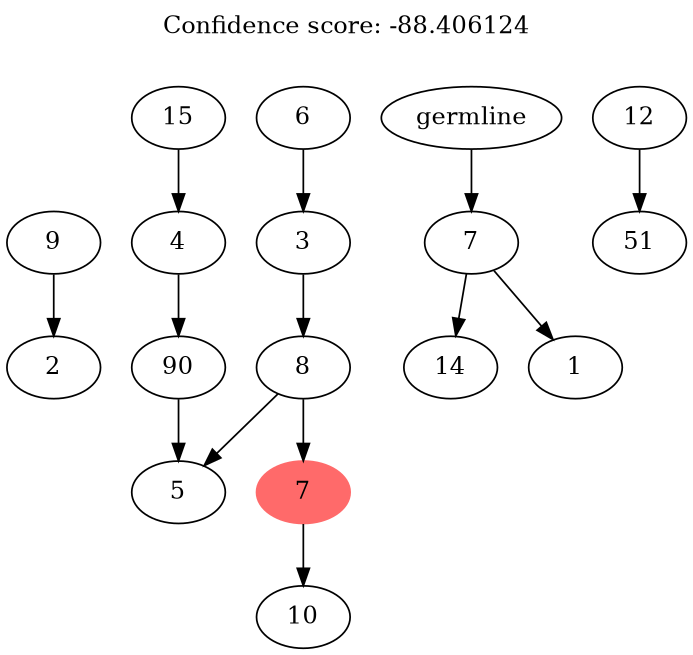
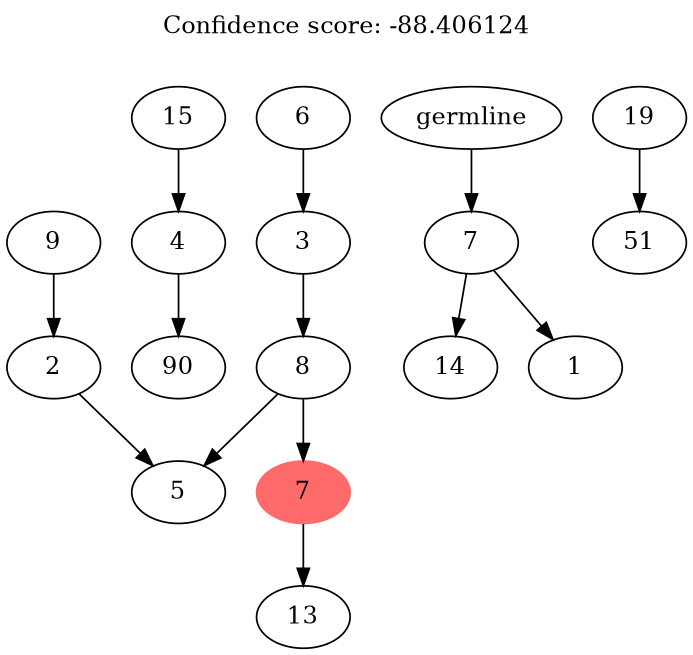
(640, 118) -> (640, 118)
(179, 421) -> (110, 424)
(303, 617) -> (303, 617)
